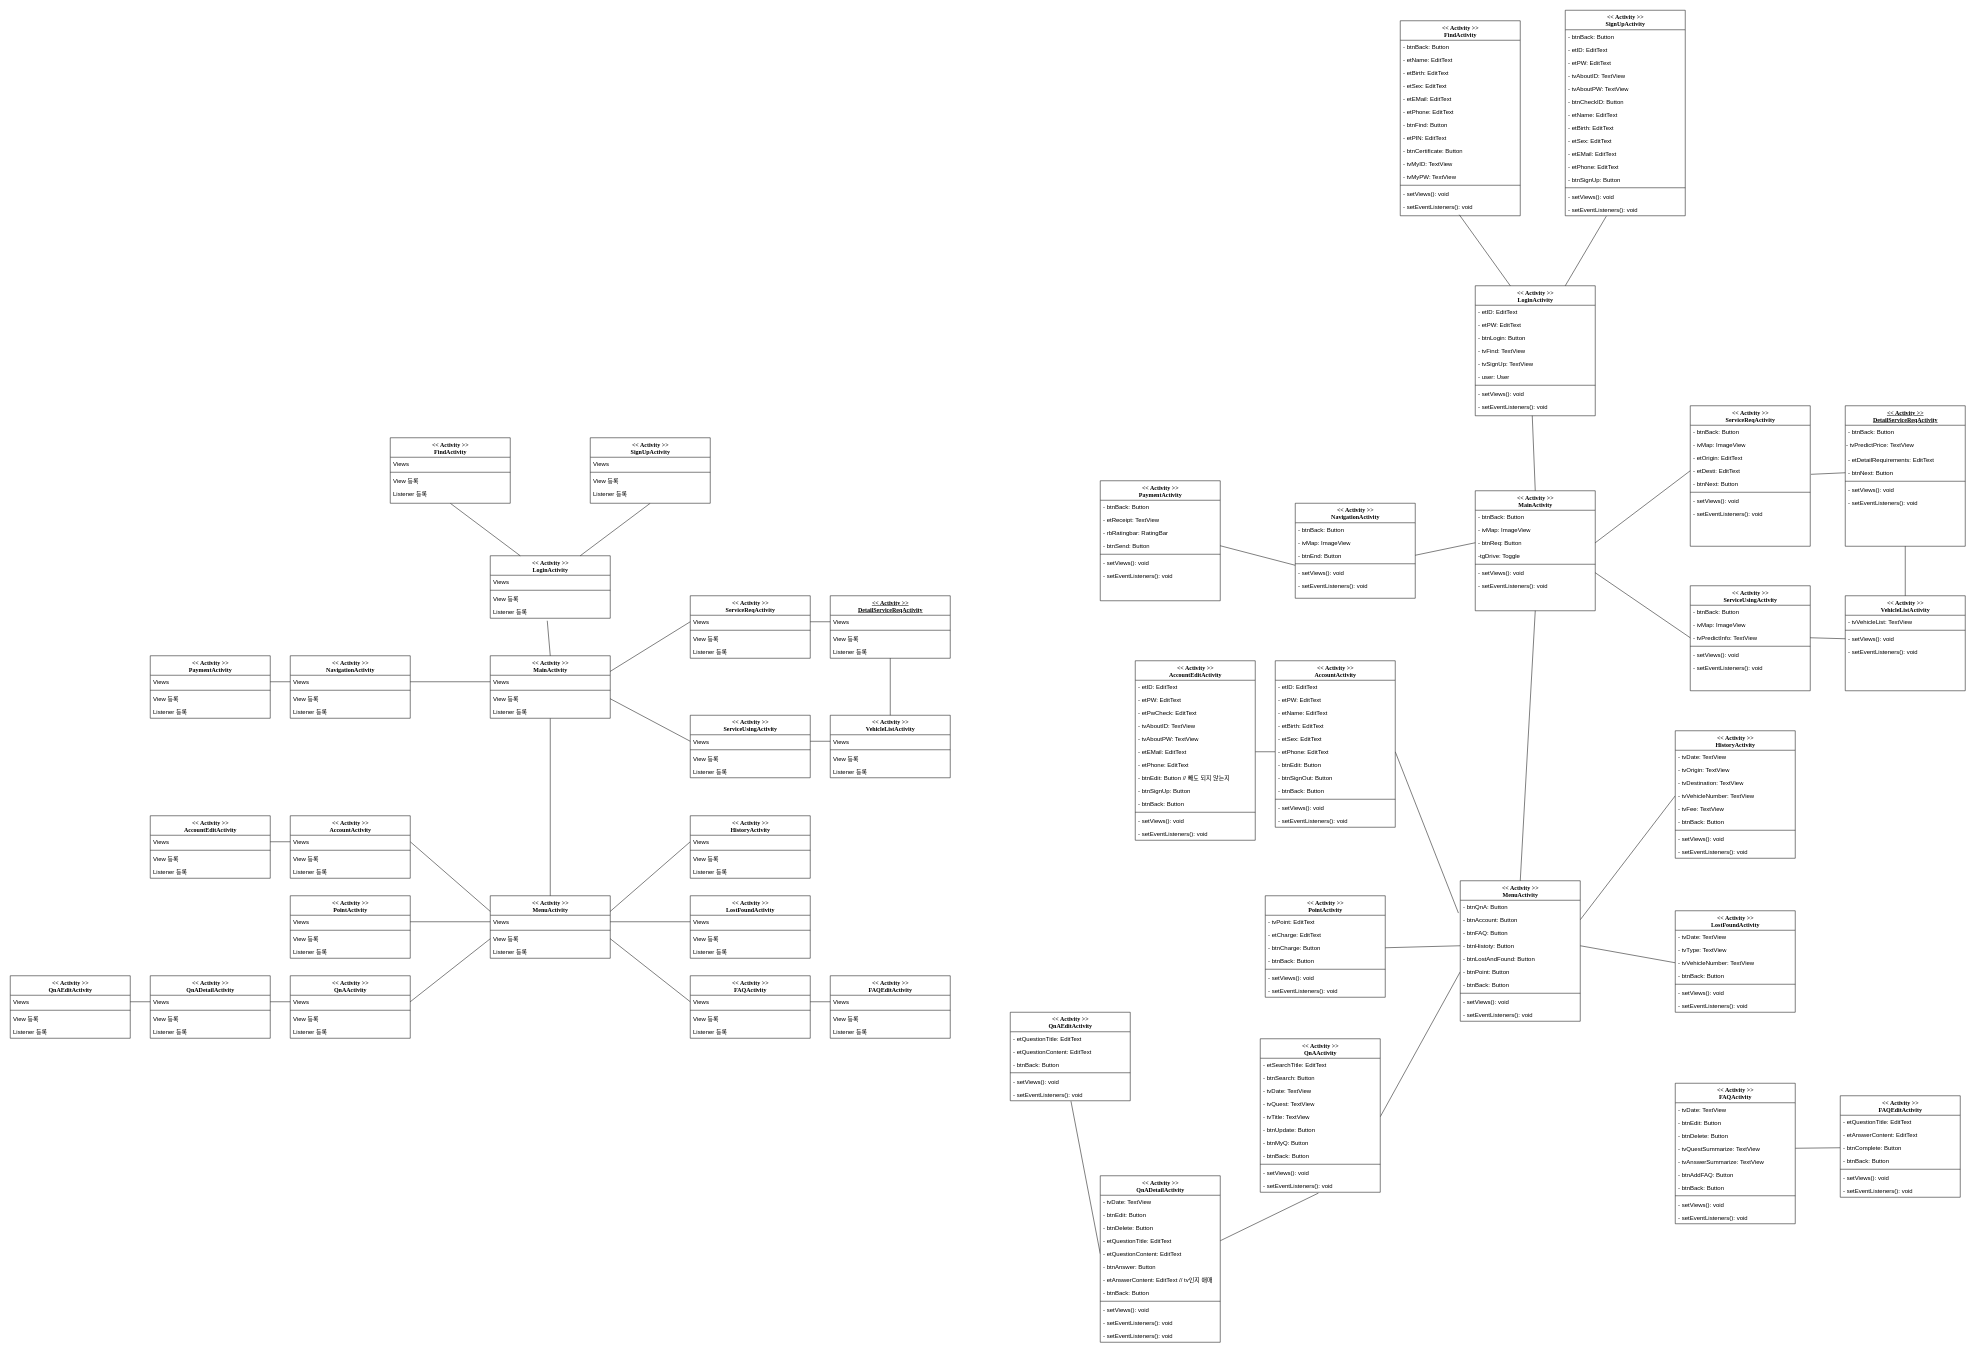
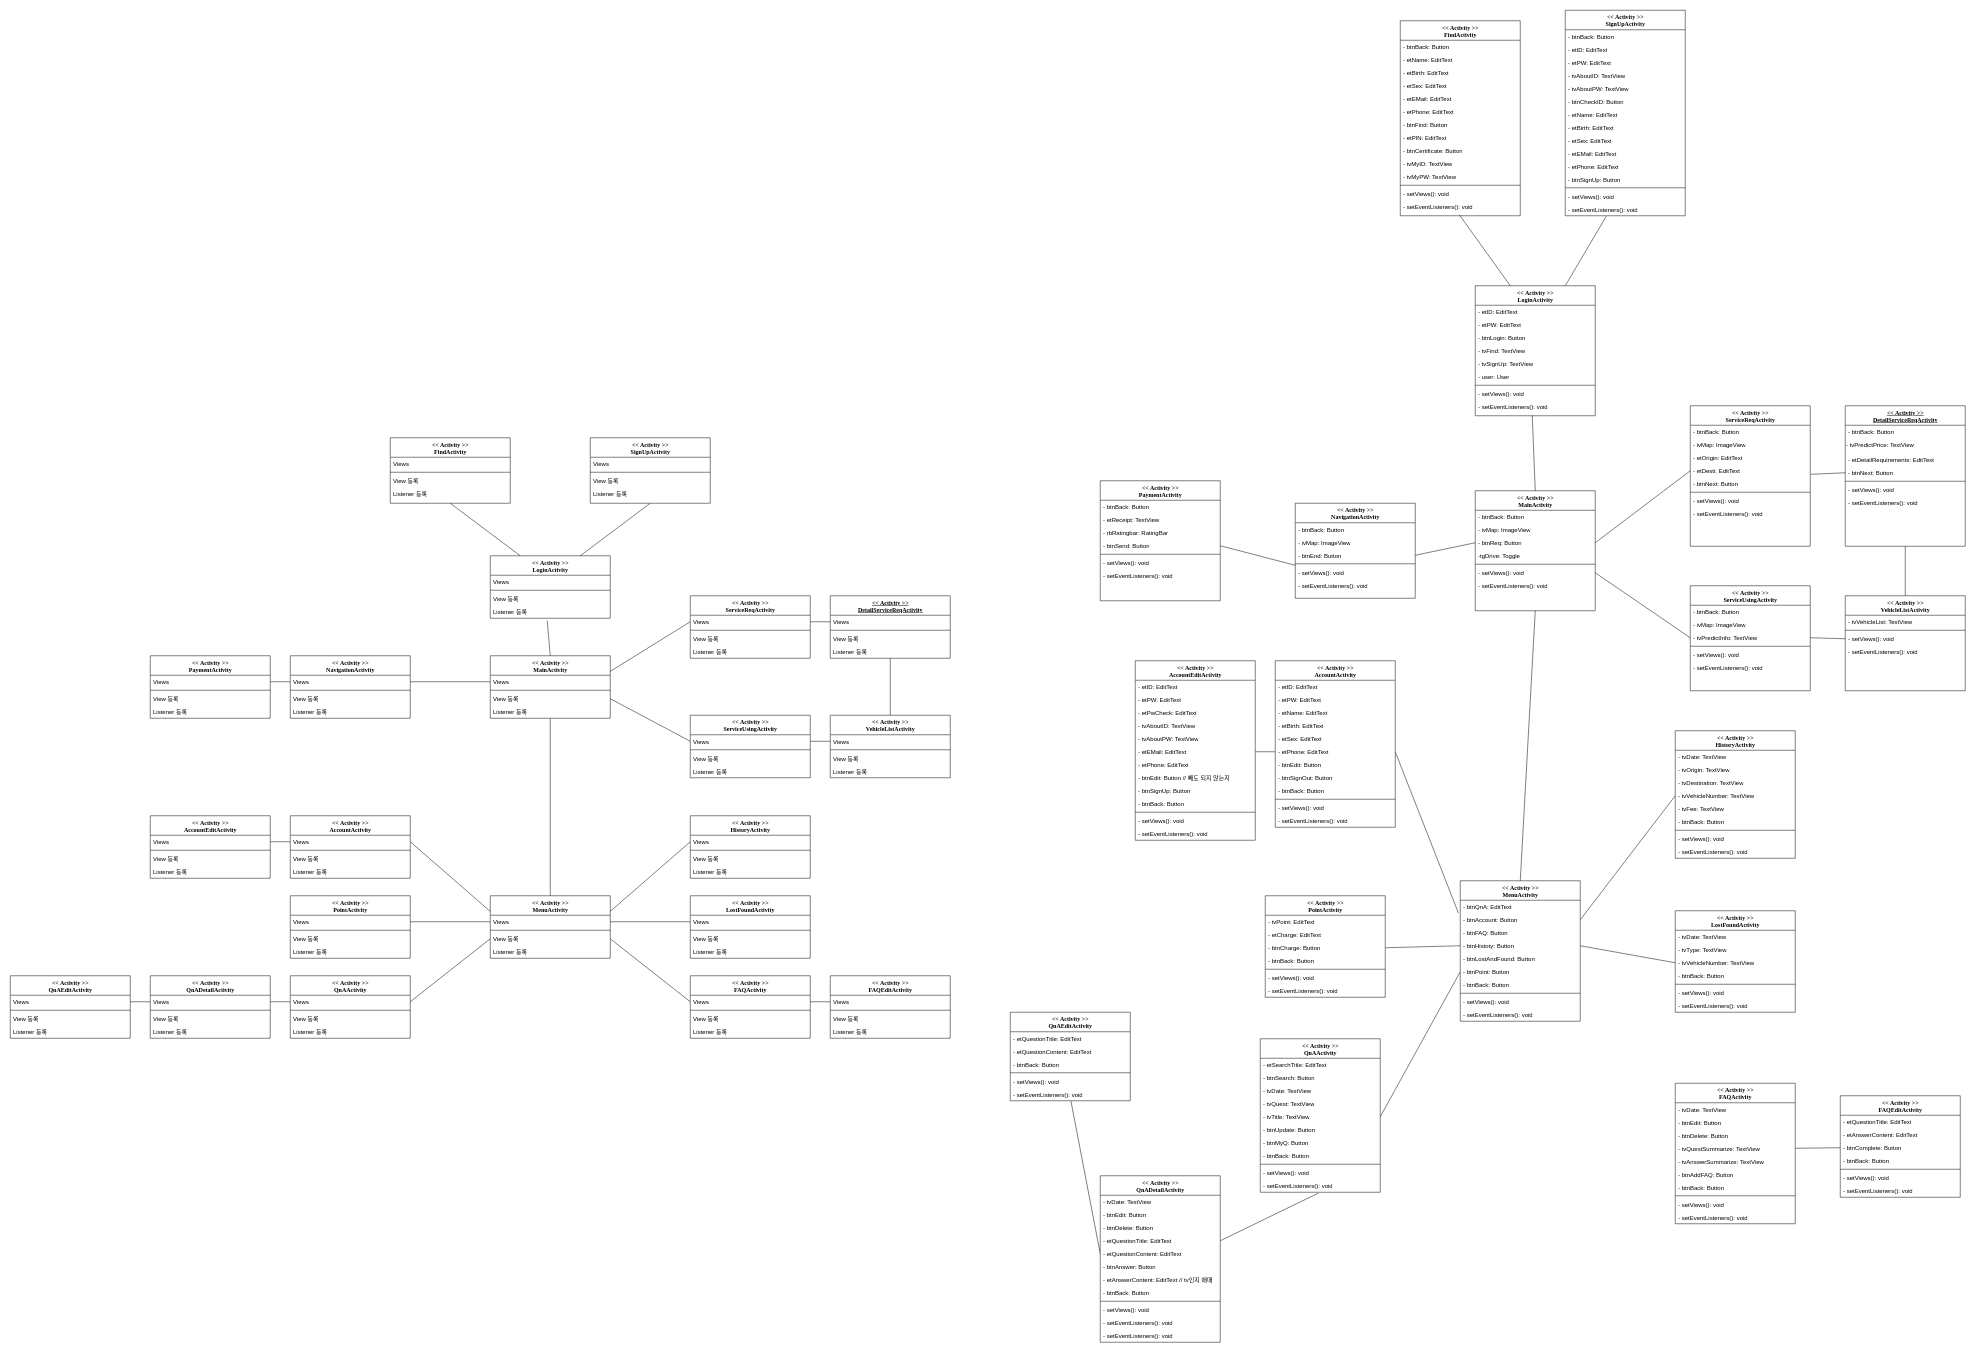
(1488, 907) -> (1490, 907)
